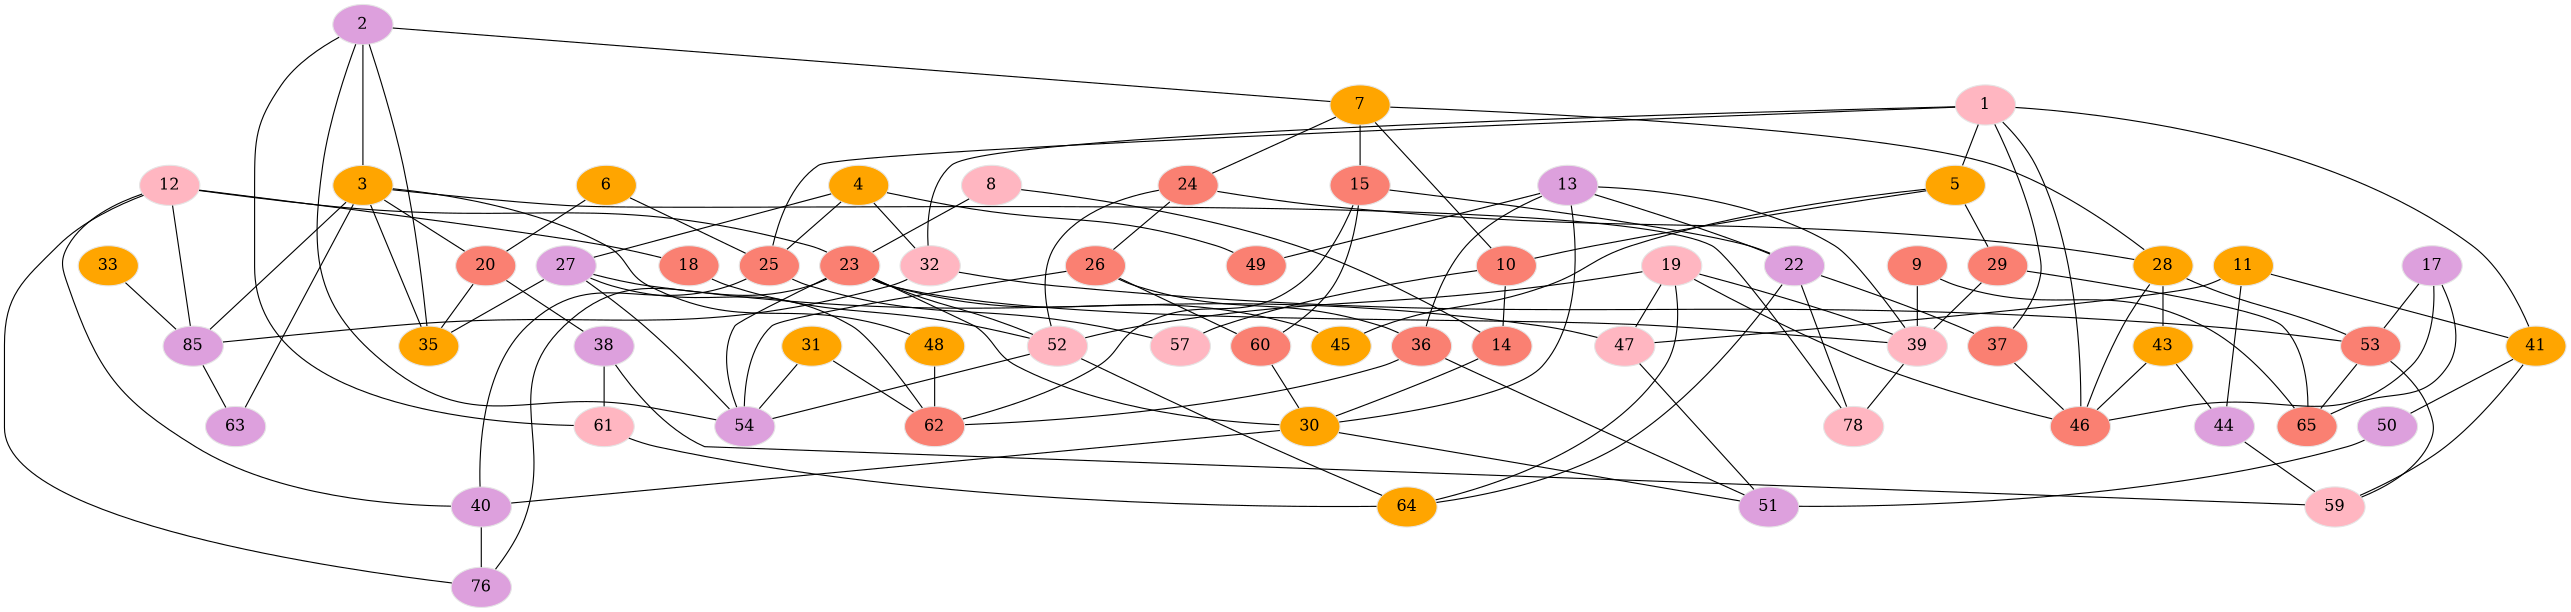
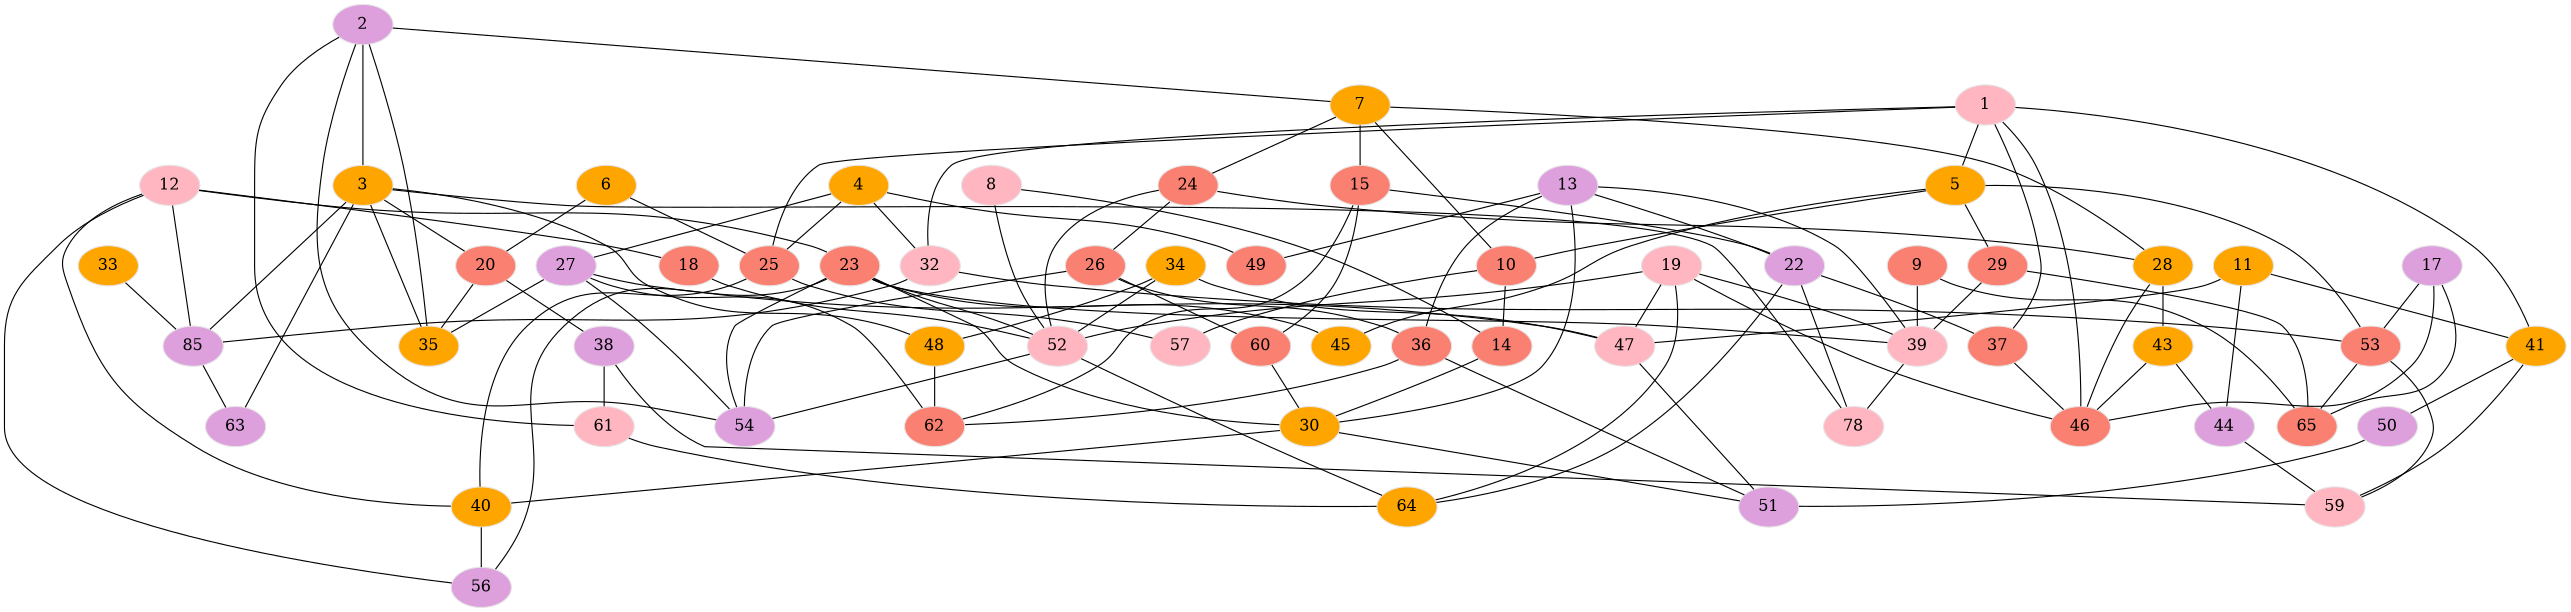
(921, 225) -> (1012, 270)
none -> (1176, 266)
(2266, 307) -> (2193, 210)
(812, 346) -> none
(481, 507) -> (481, 507)
(481, 587) -> (481, 587)
